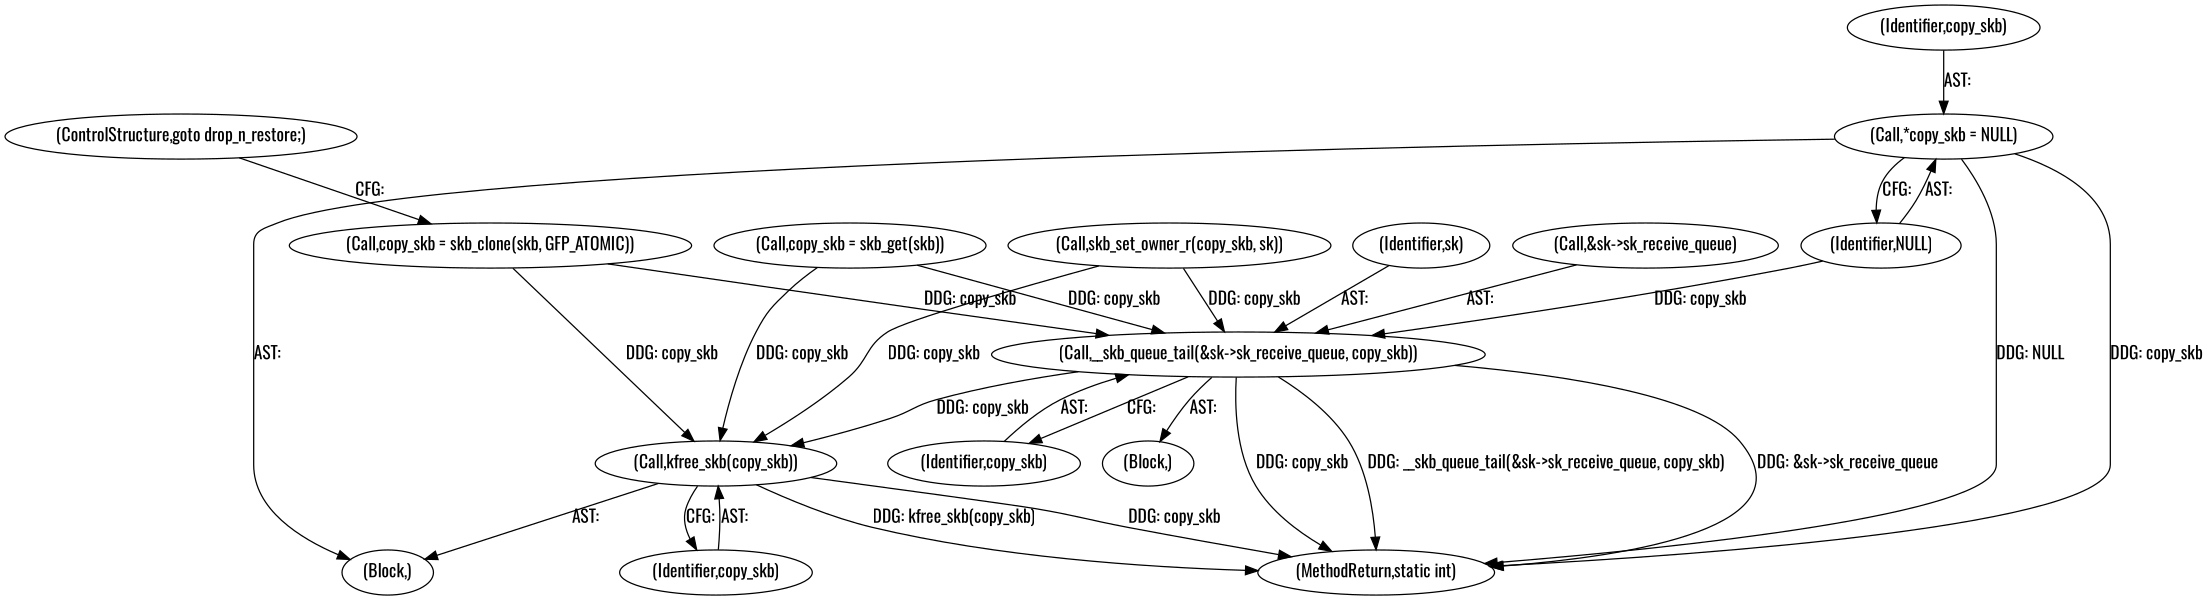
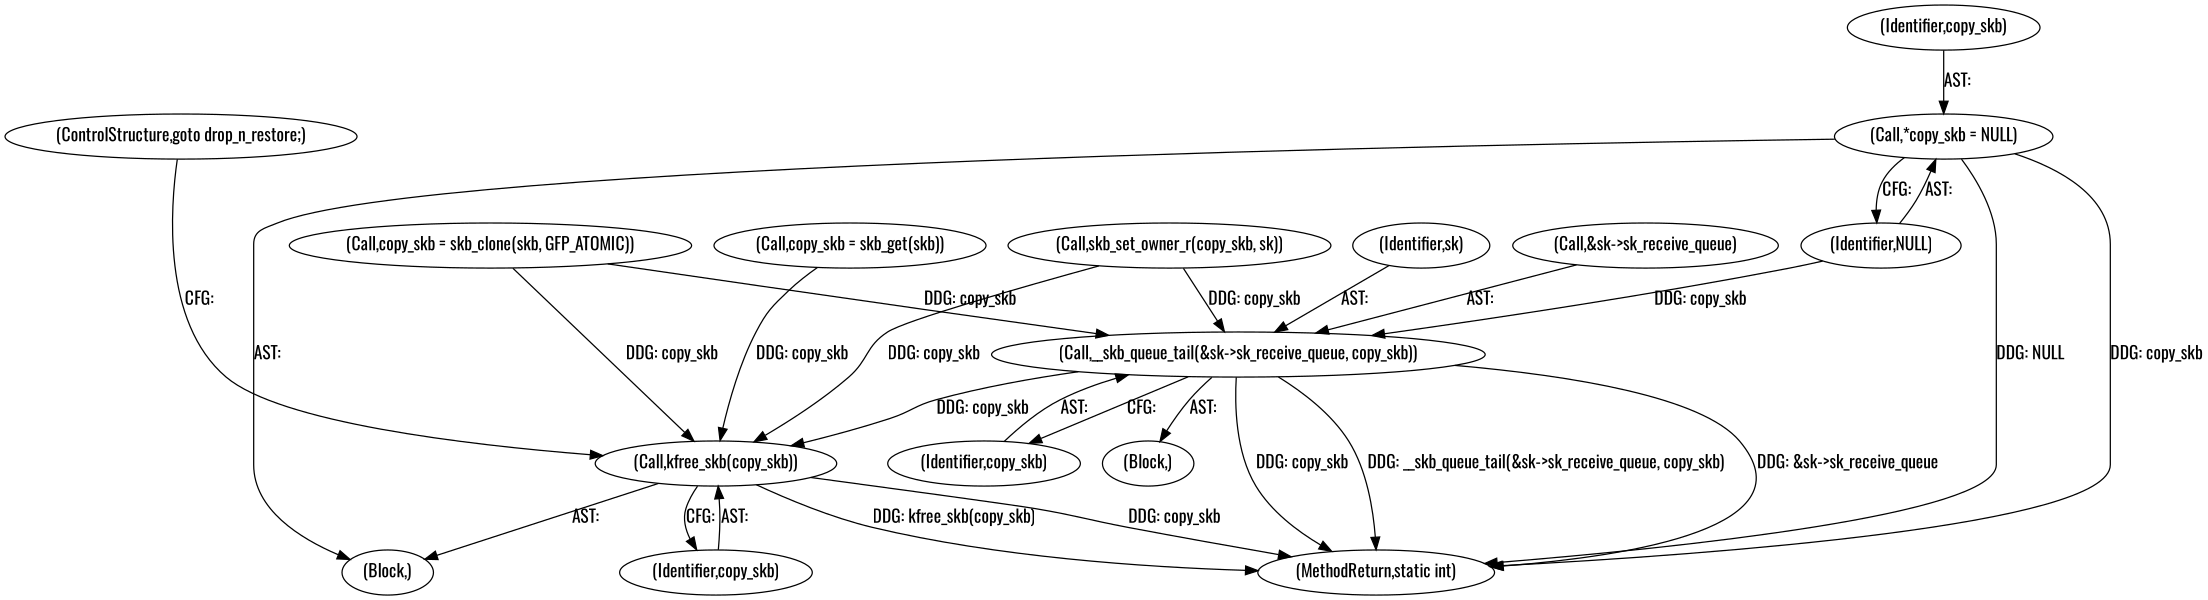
(329, 189) -> (291, 408)
(1035, 297) -> none
